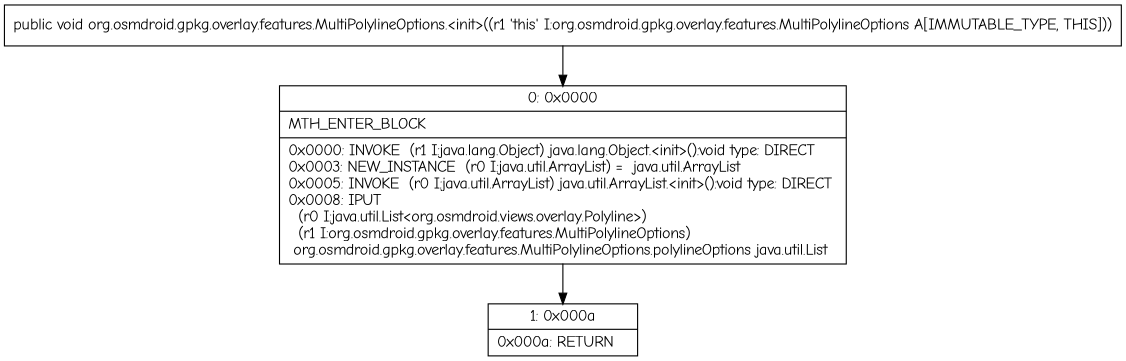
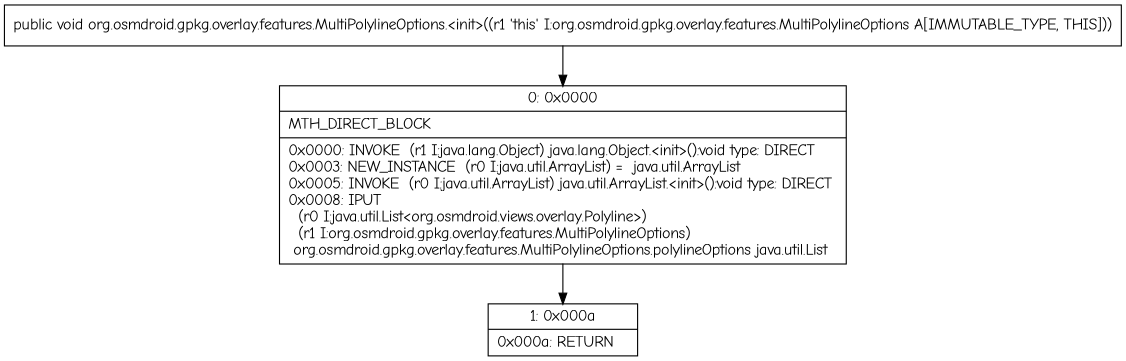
(357, 124) -> (360, 124)
